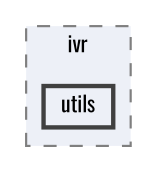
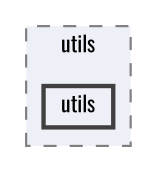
(78, 47) -> (78, 47)
